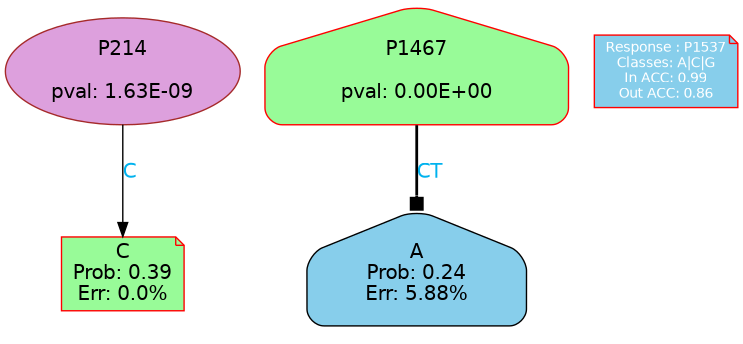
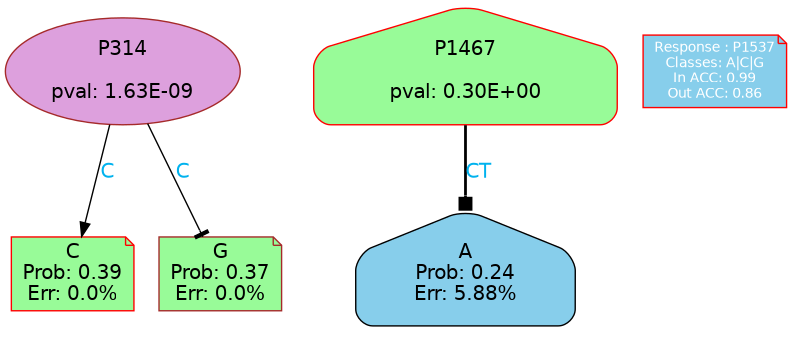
(123, 71) -> (123, 71)
(417, 71) -> (465, 71)
none -> (220, 274)
